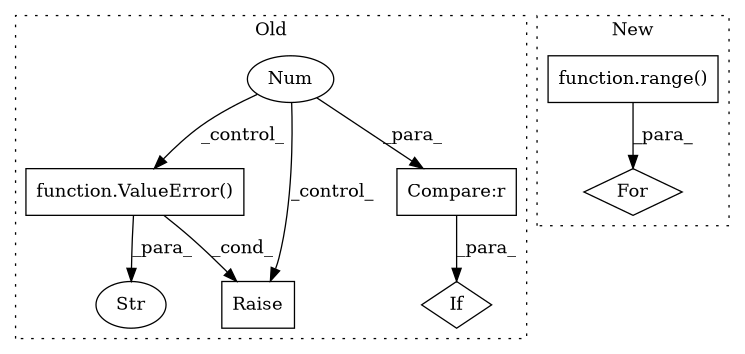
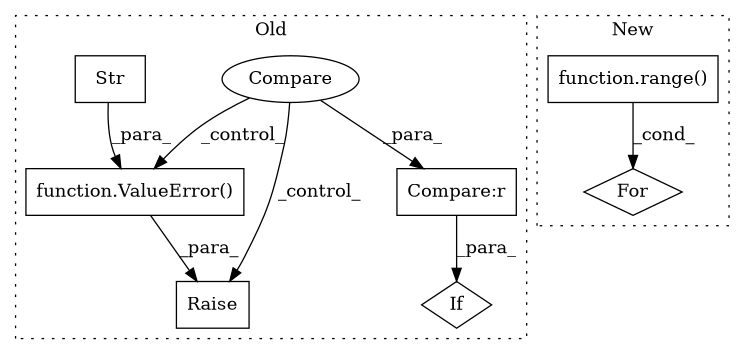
(291, 79) -> (291, 79)
(663, 136) -> (664, 136)
(132, 242) -> (109, 130)
(243, 248) -> (209, 248)
(131, 305) -> (110, 79)
